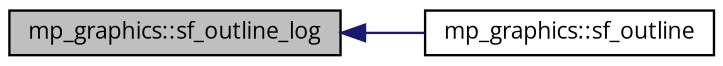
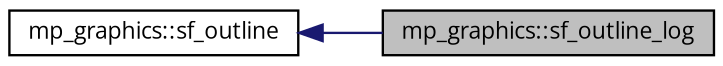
(395, 33) -> (353, 33)
